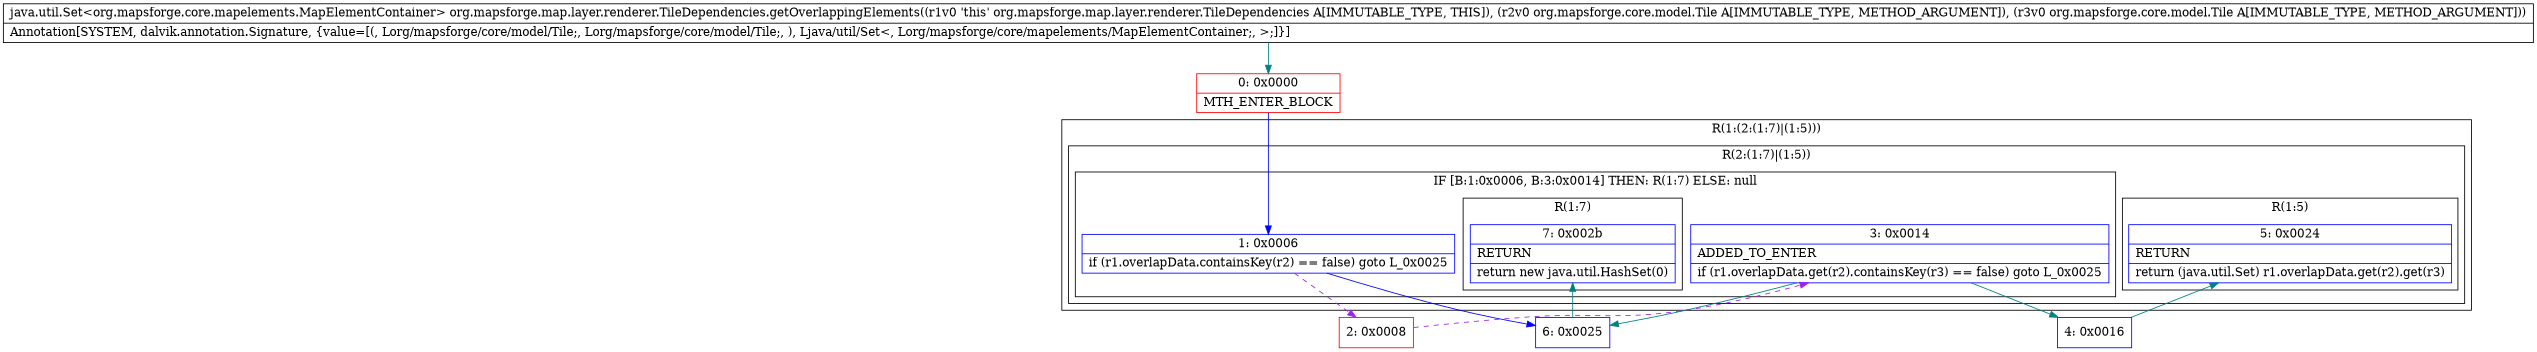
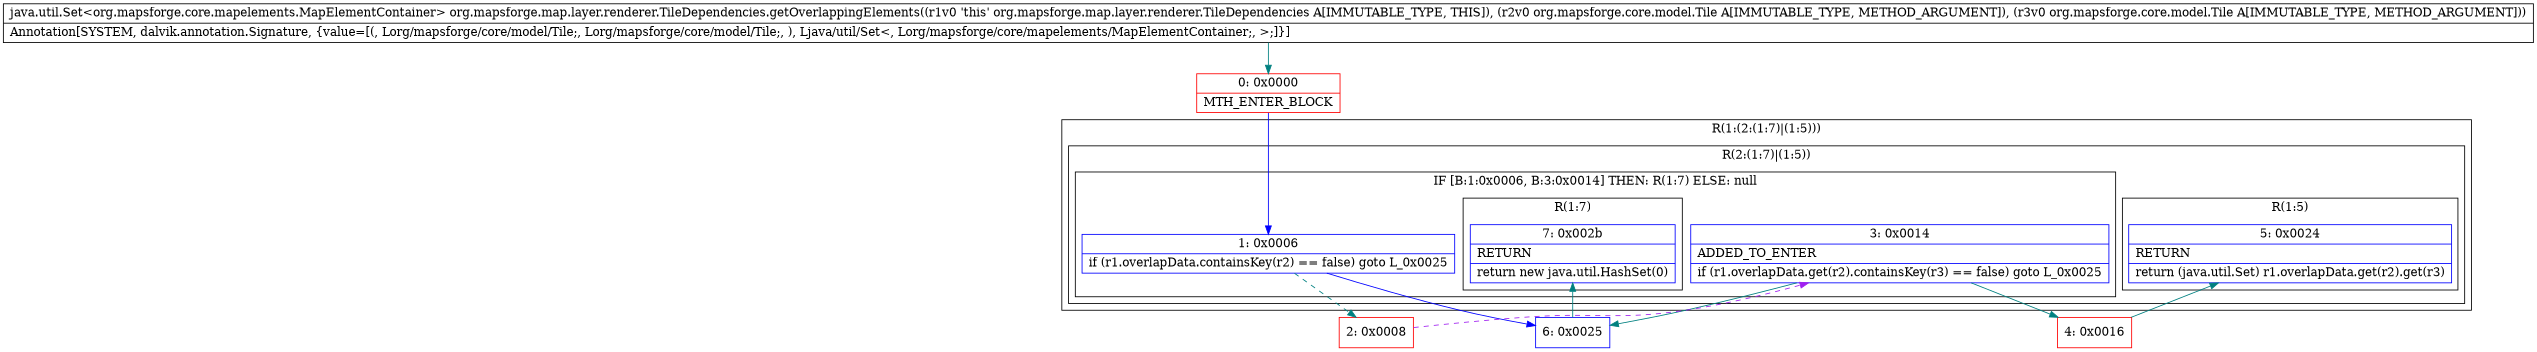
(1319, 291) -> (1319, 291)
(2095, 333) -> (2095, 333)
